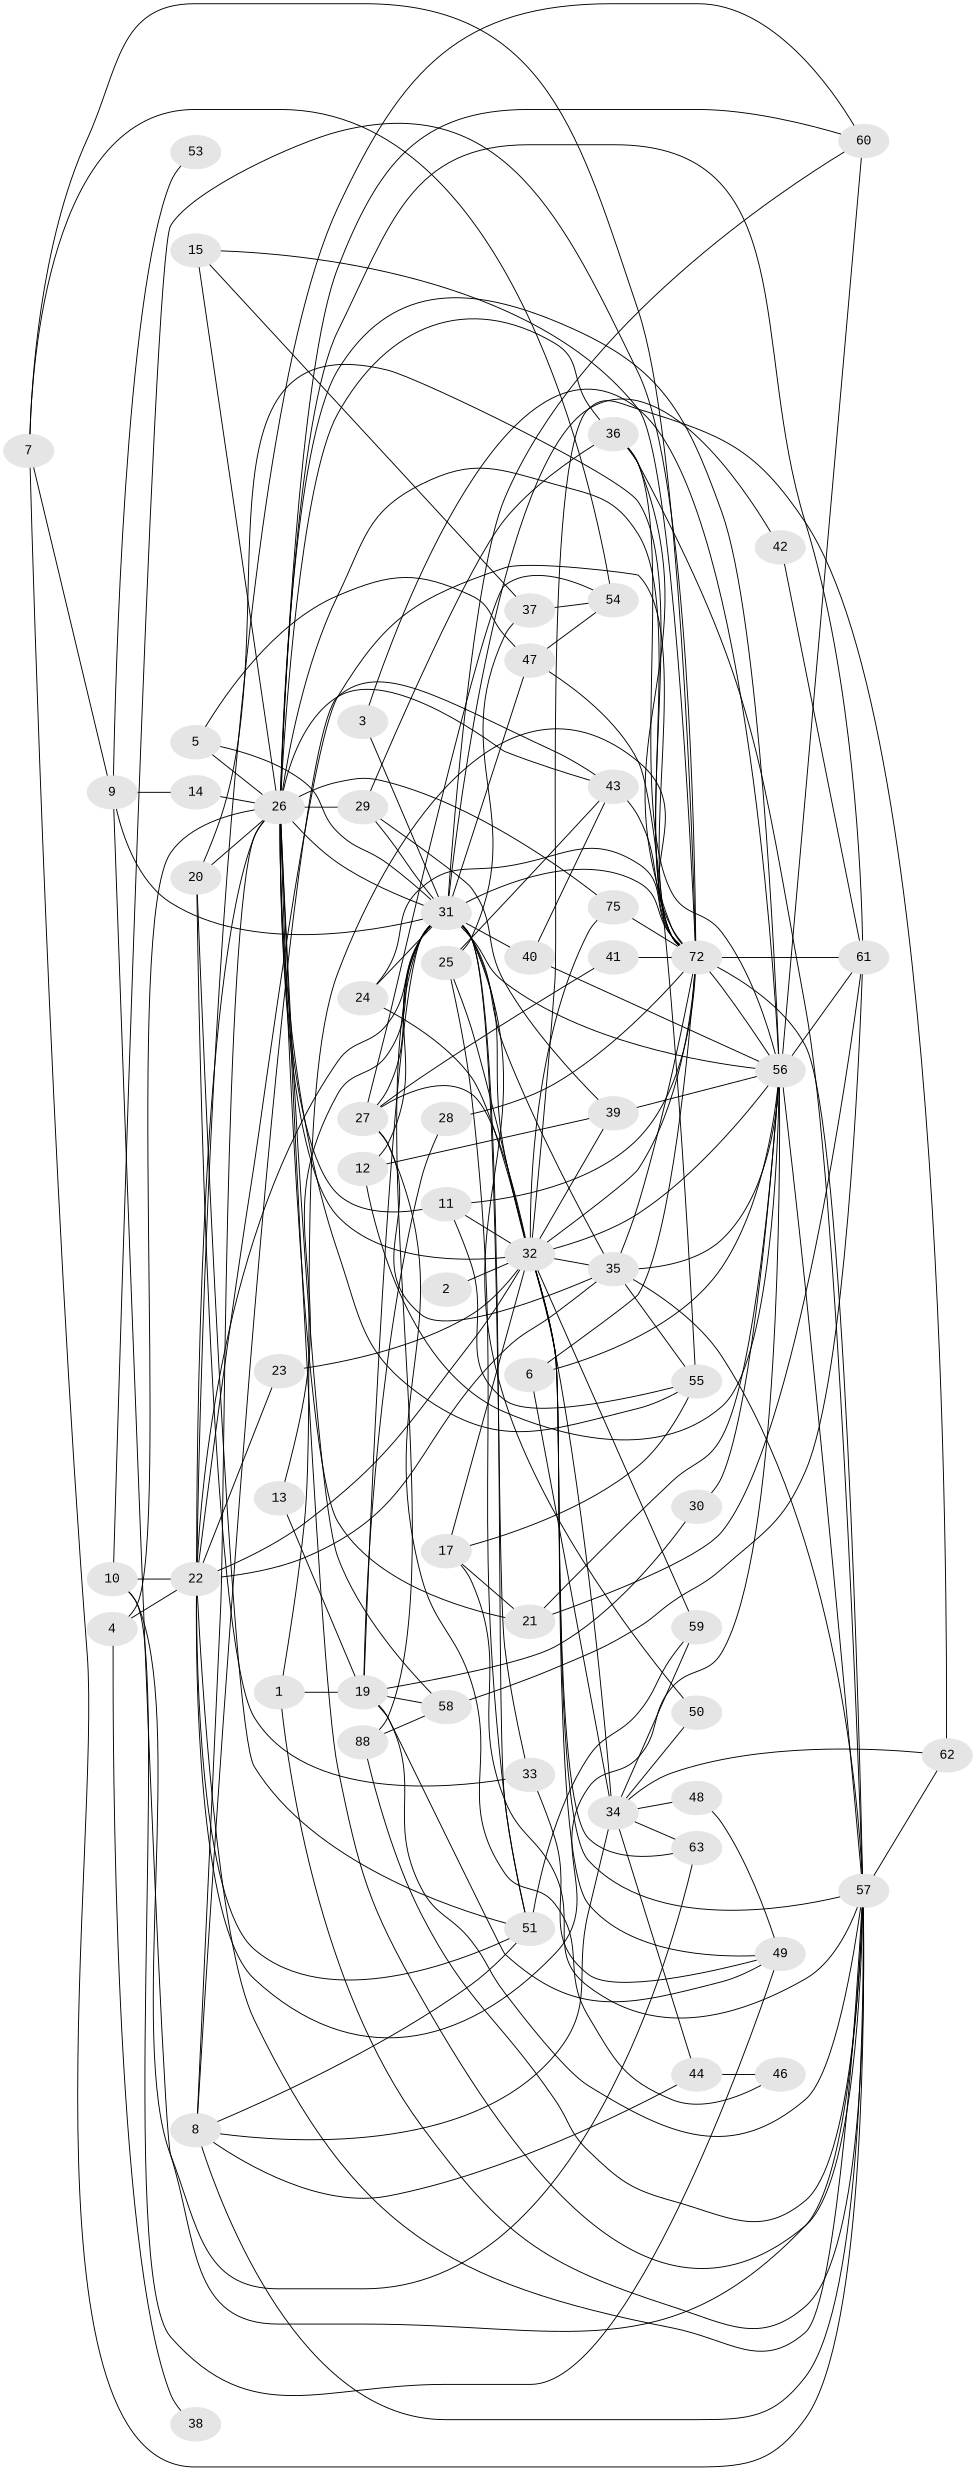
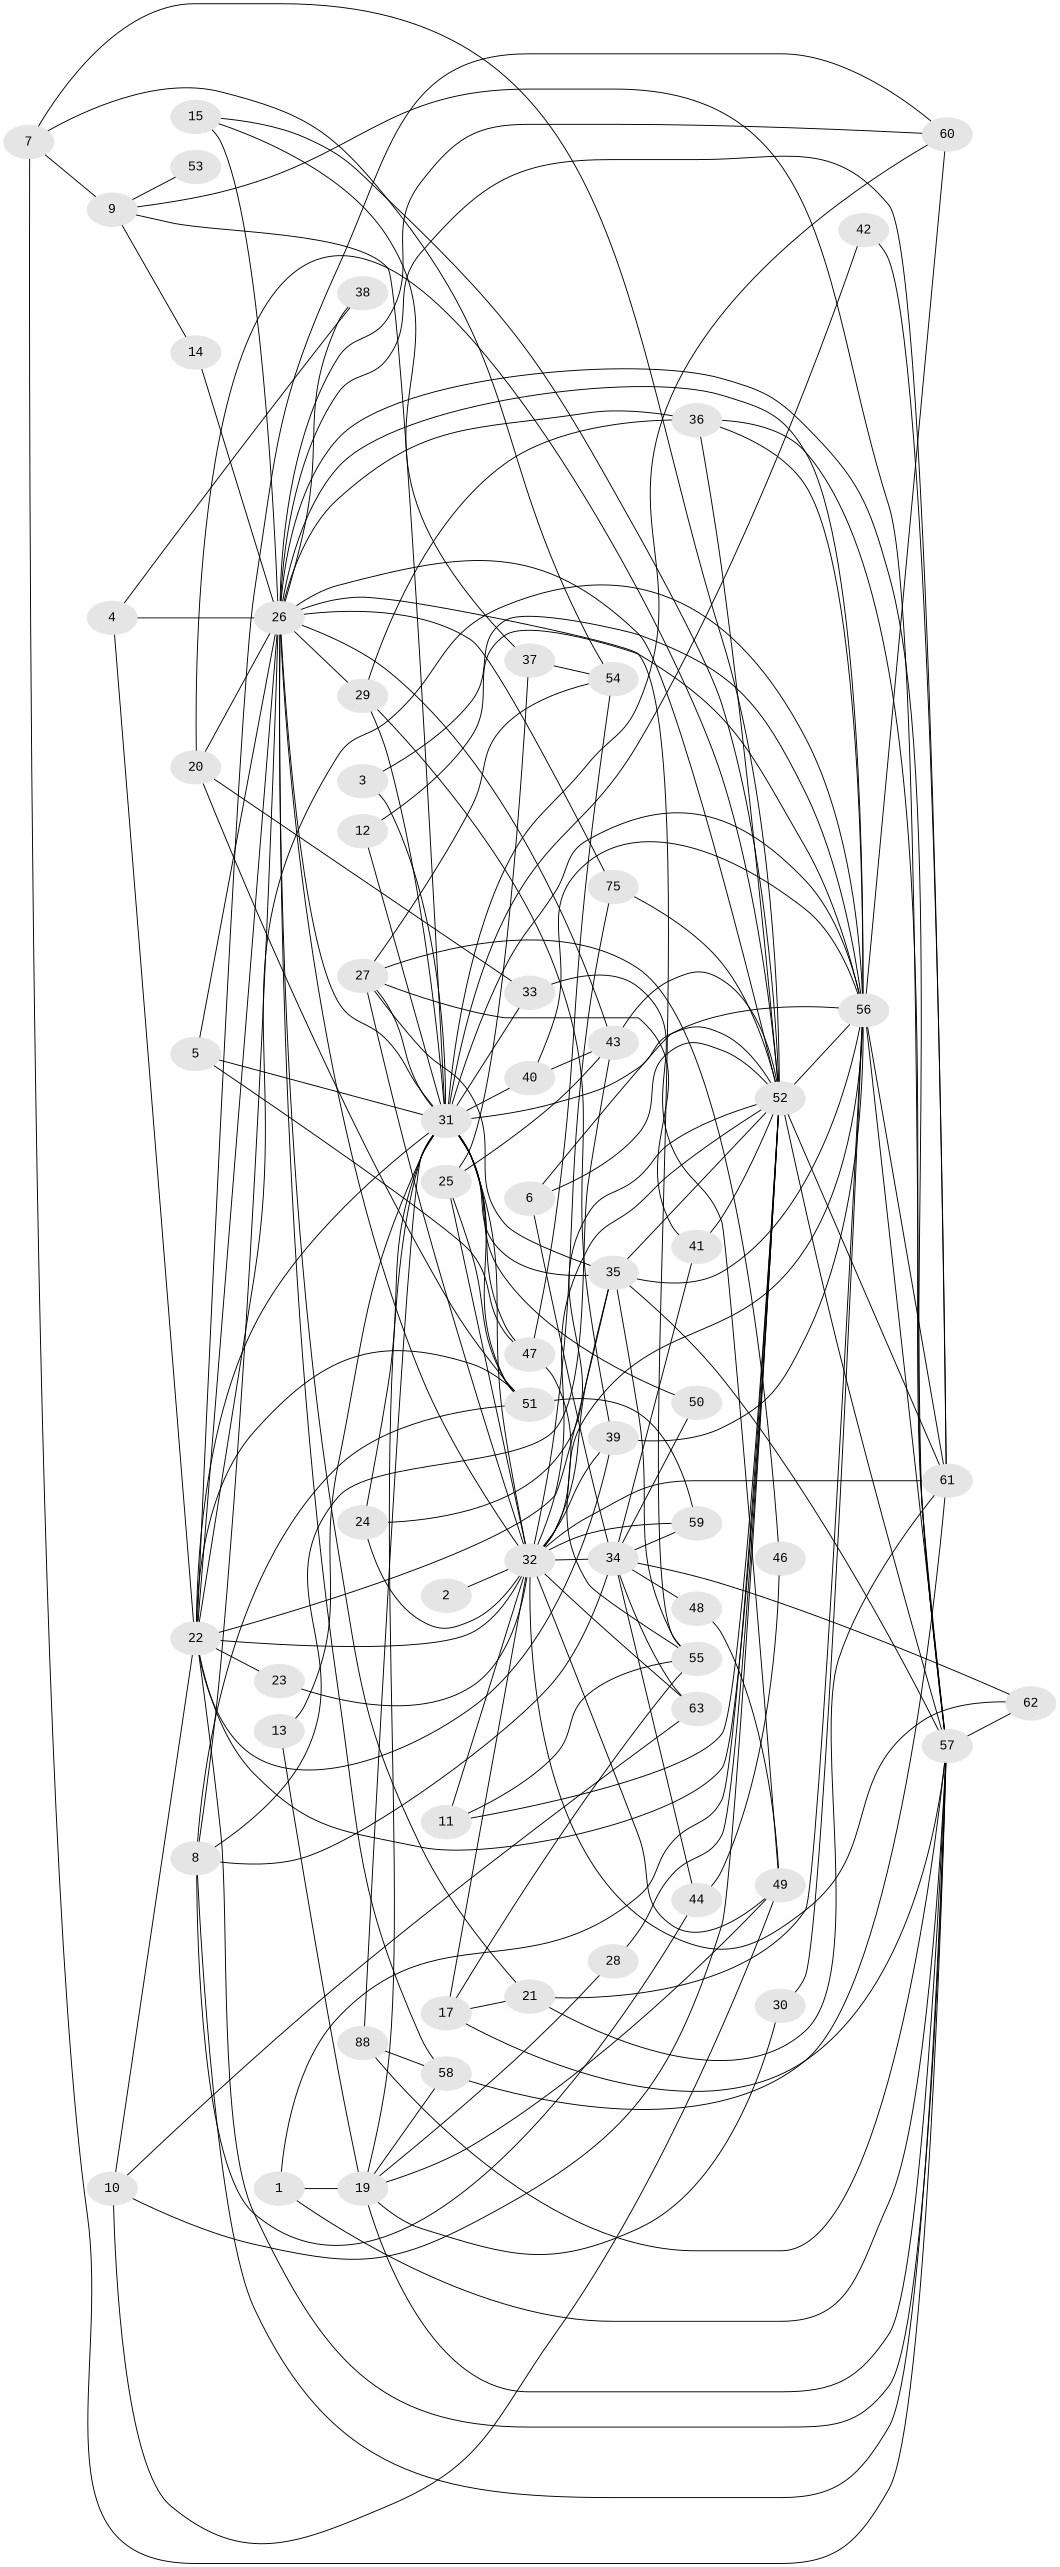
(697, 957) -> (780, 1098)
(483, 1142) -> (447, 1724)
(322, 1170) -> (313, 460)
none -> (653, 1410)
(583, 1847) -> (725, 1481)
